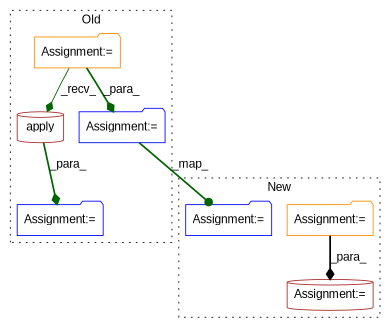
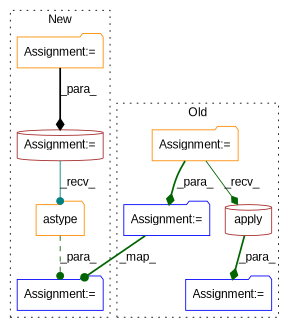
none -> (60, 220)
